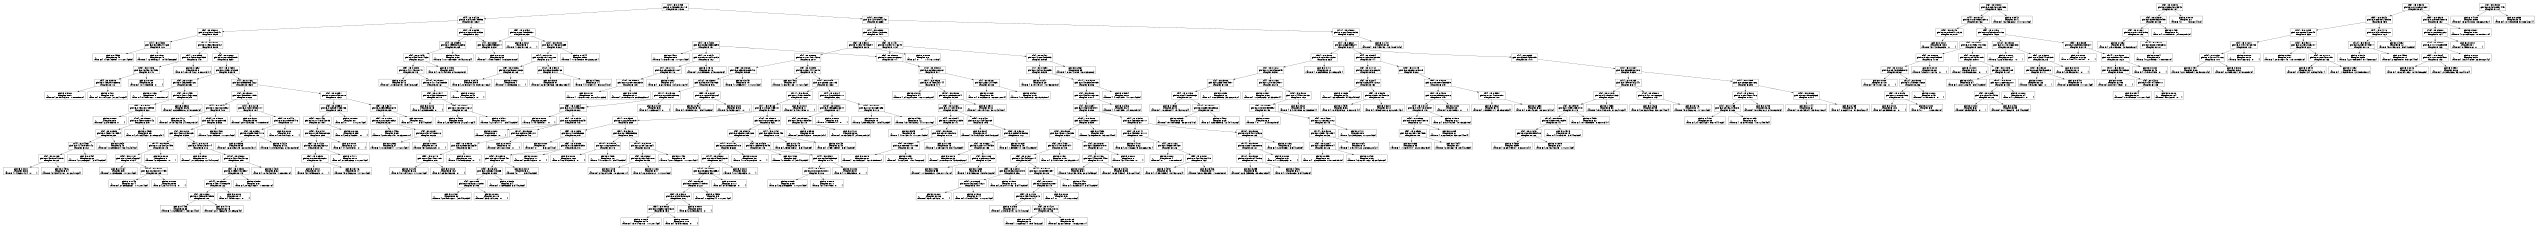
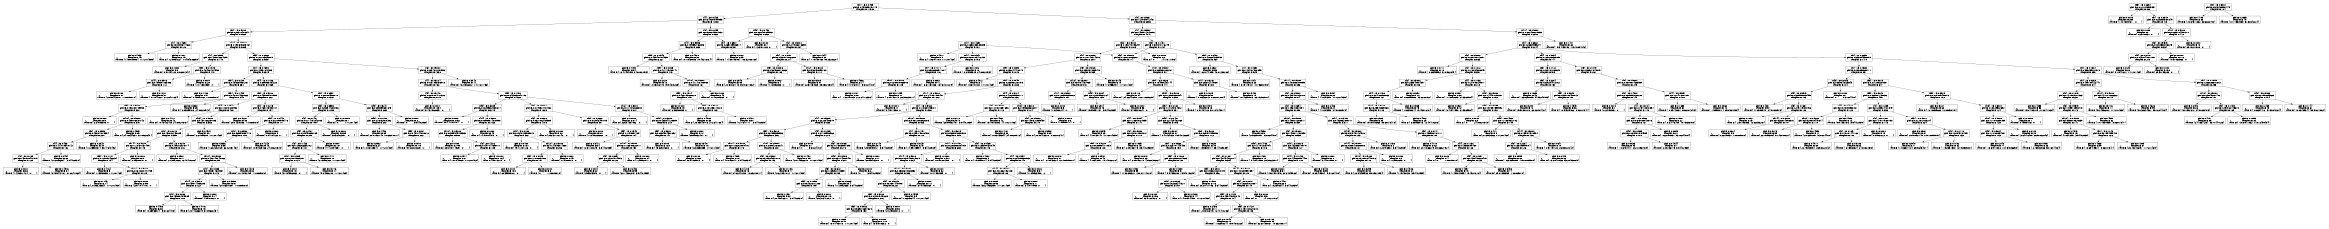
none -> (346, 64)
none -> (1859, 70)
(621, 104) -> none
